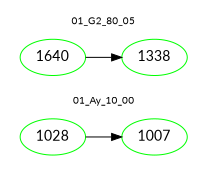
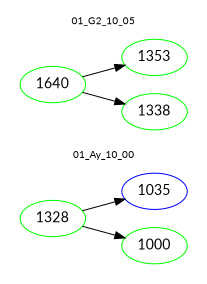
(104, 22) -> (104, 22)
none -> (155, 57)
(53, 137) -> (53, 219)
(155, 137) -> (155, 246)
none -> (155, 191)
